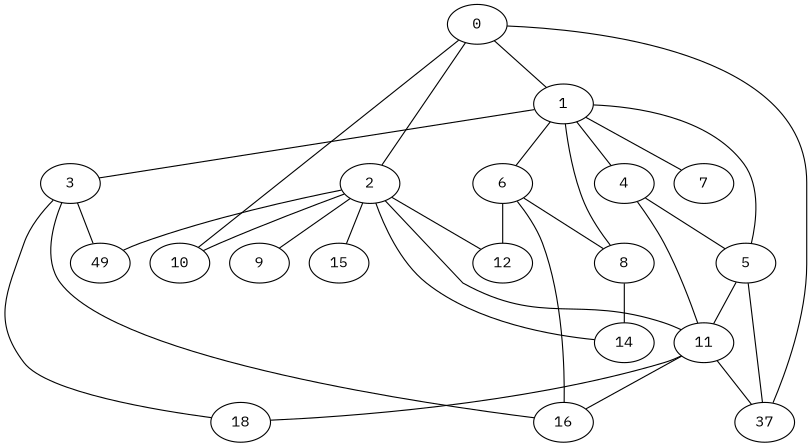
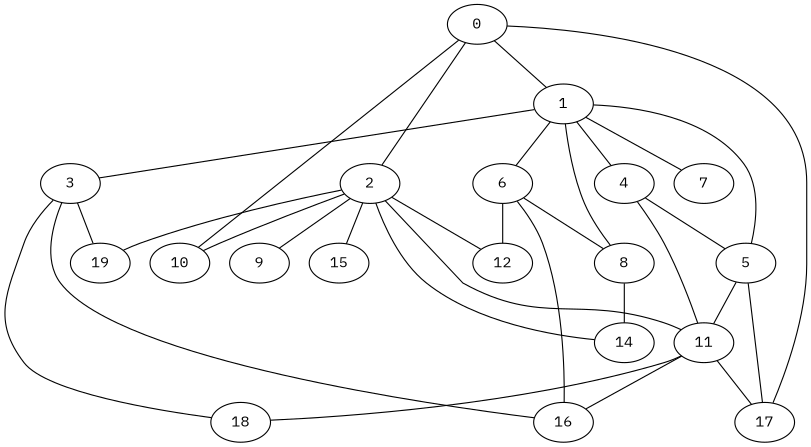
(100, 263) -> (100, 263)
(765, 422) -> (765, 422)
